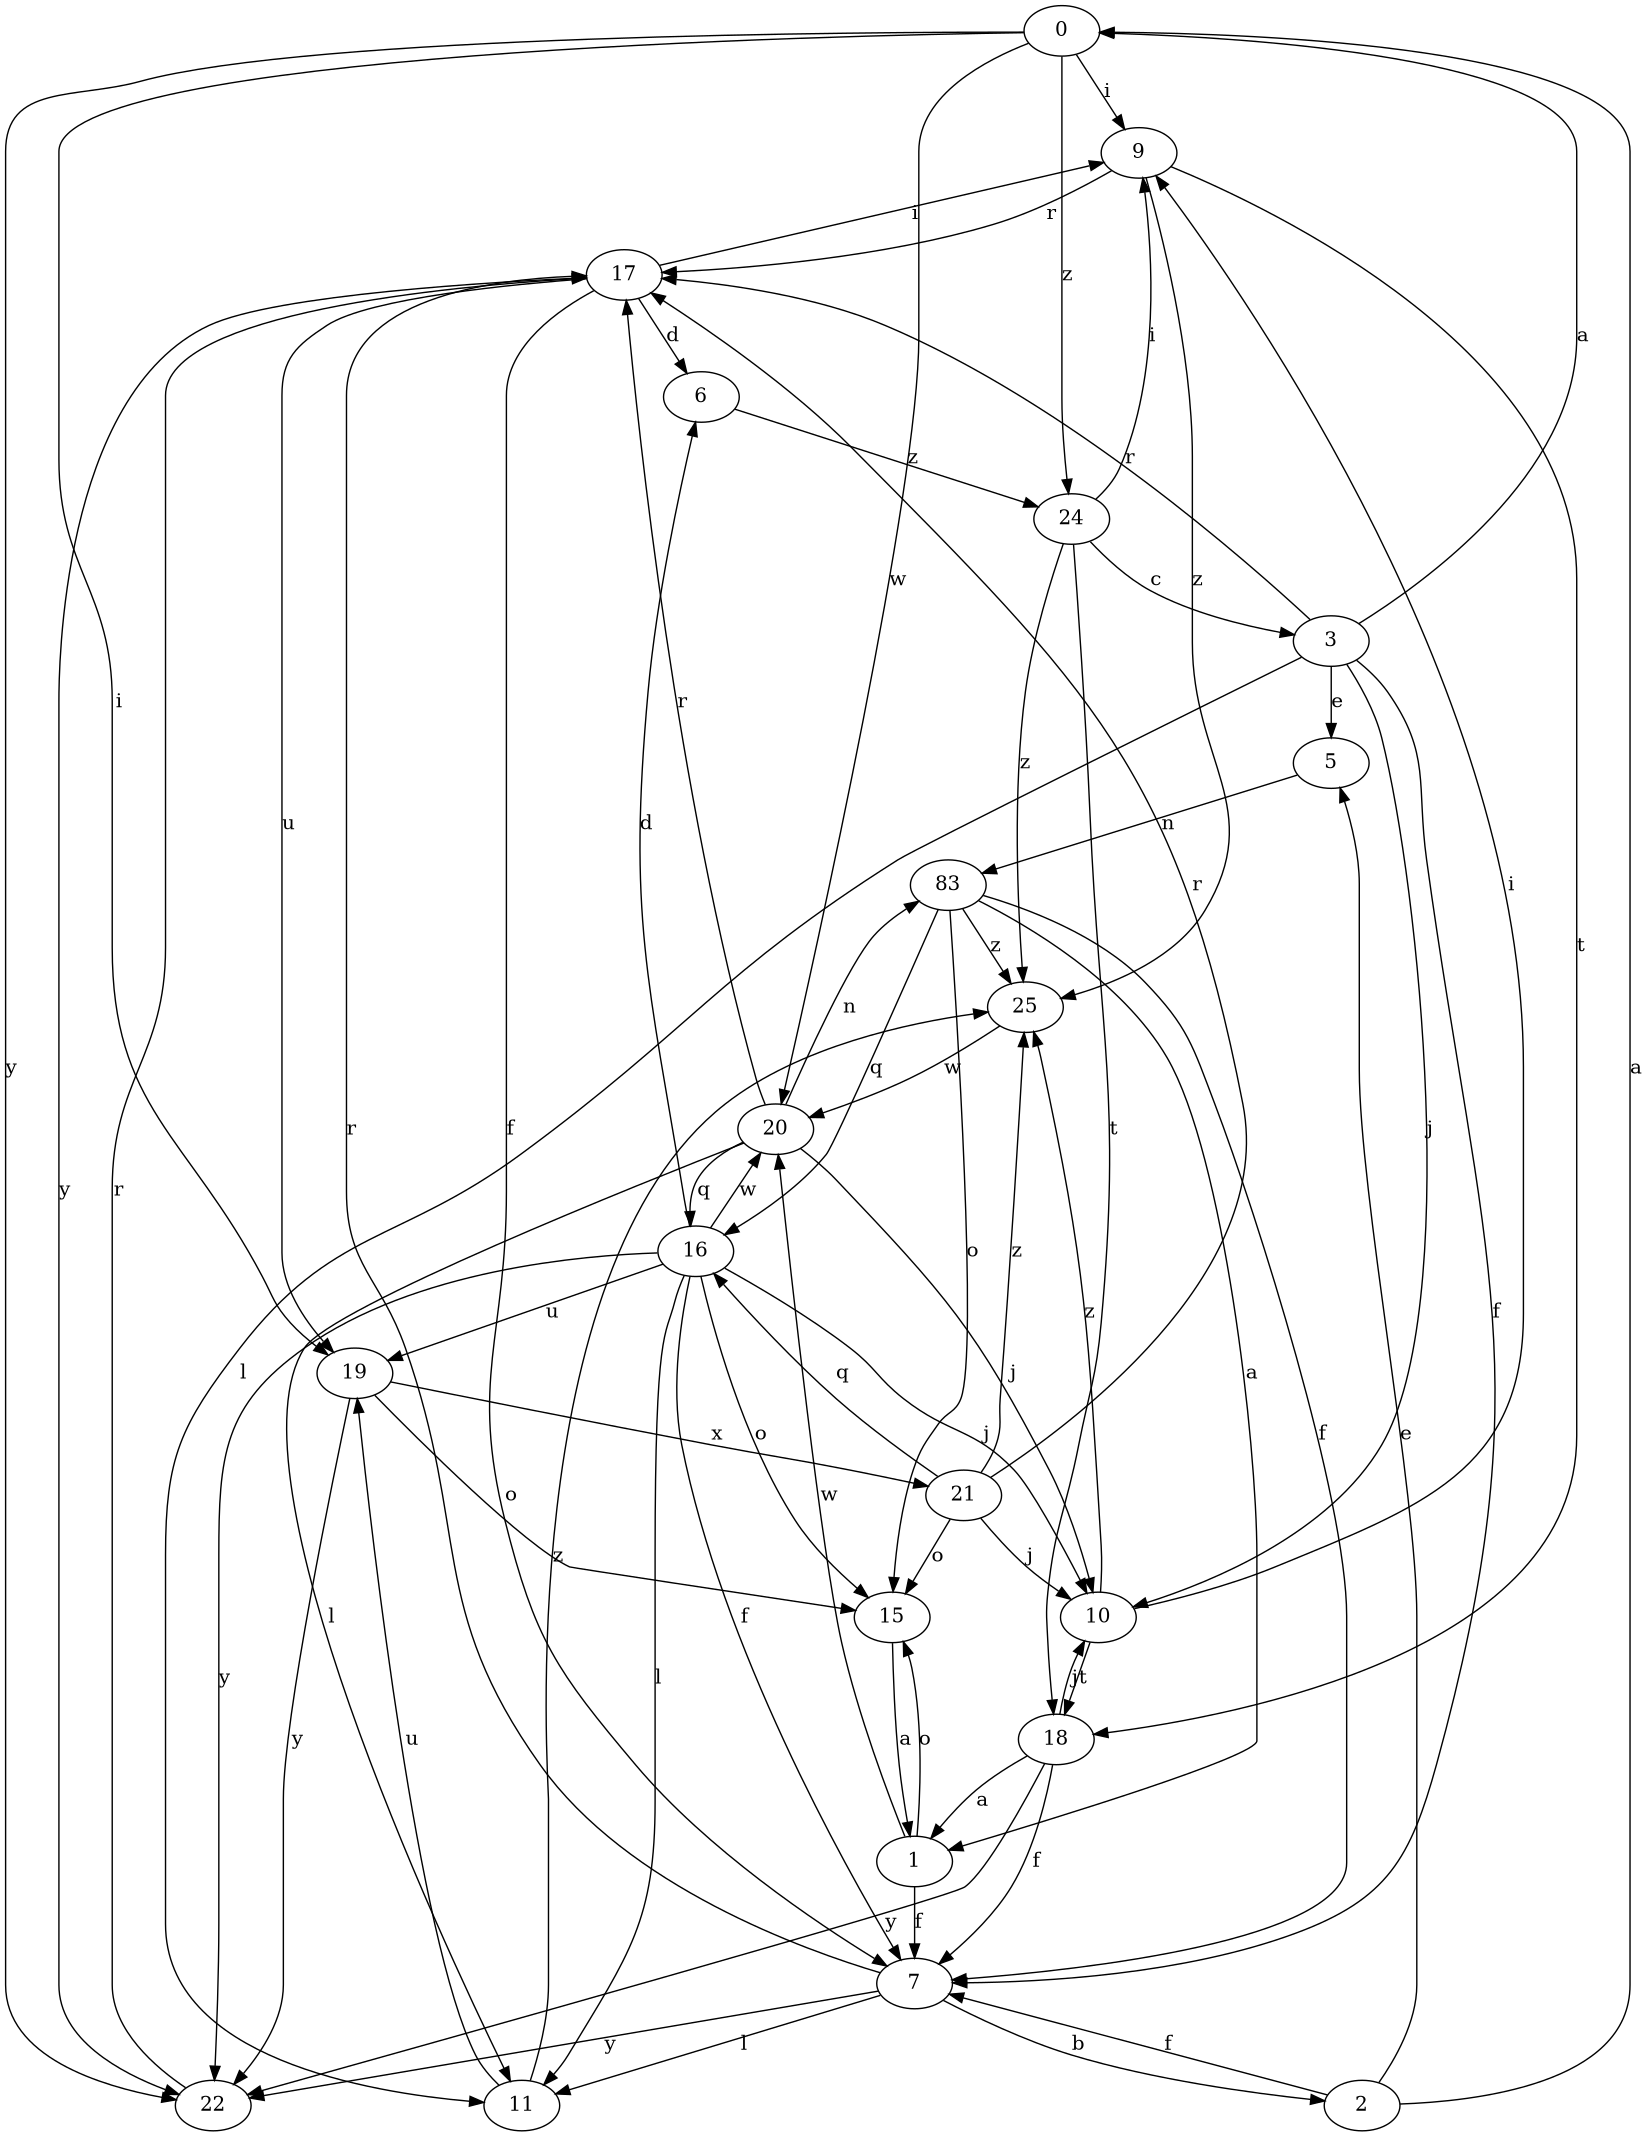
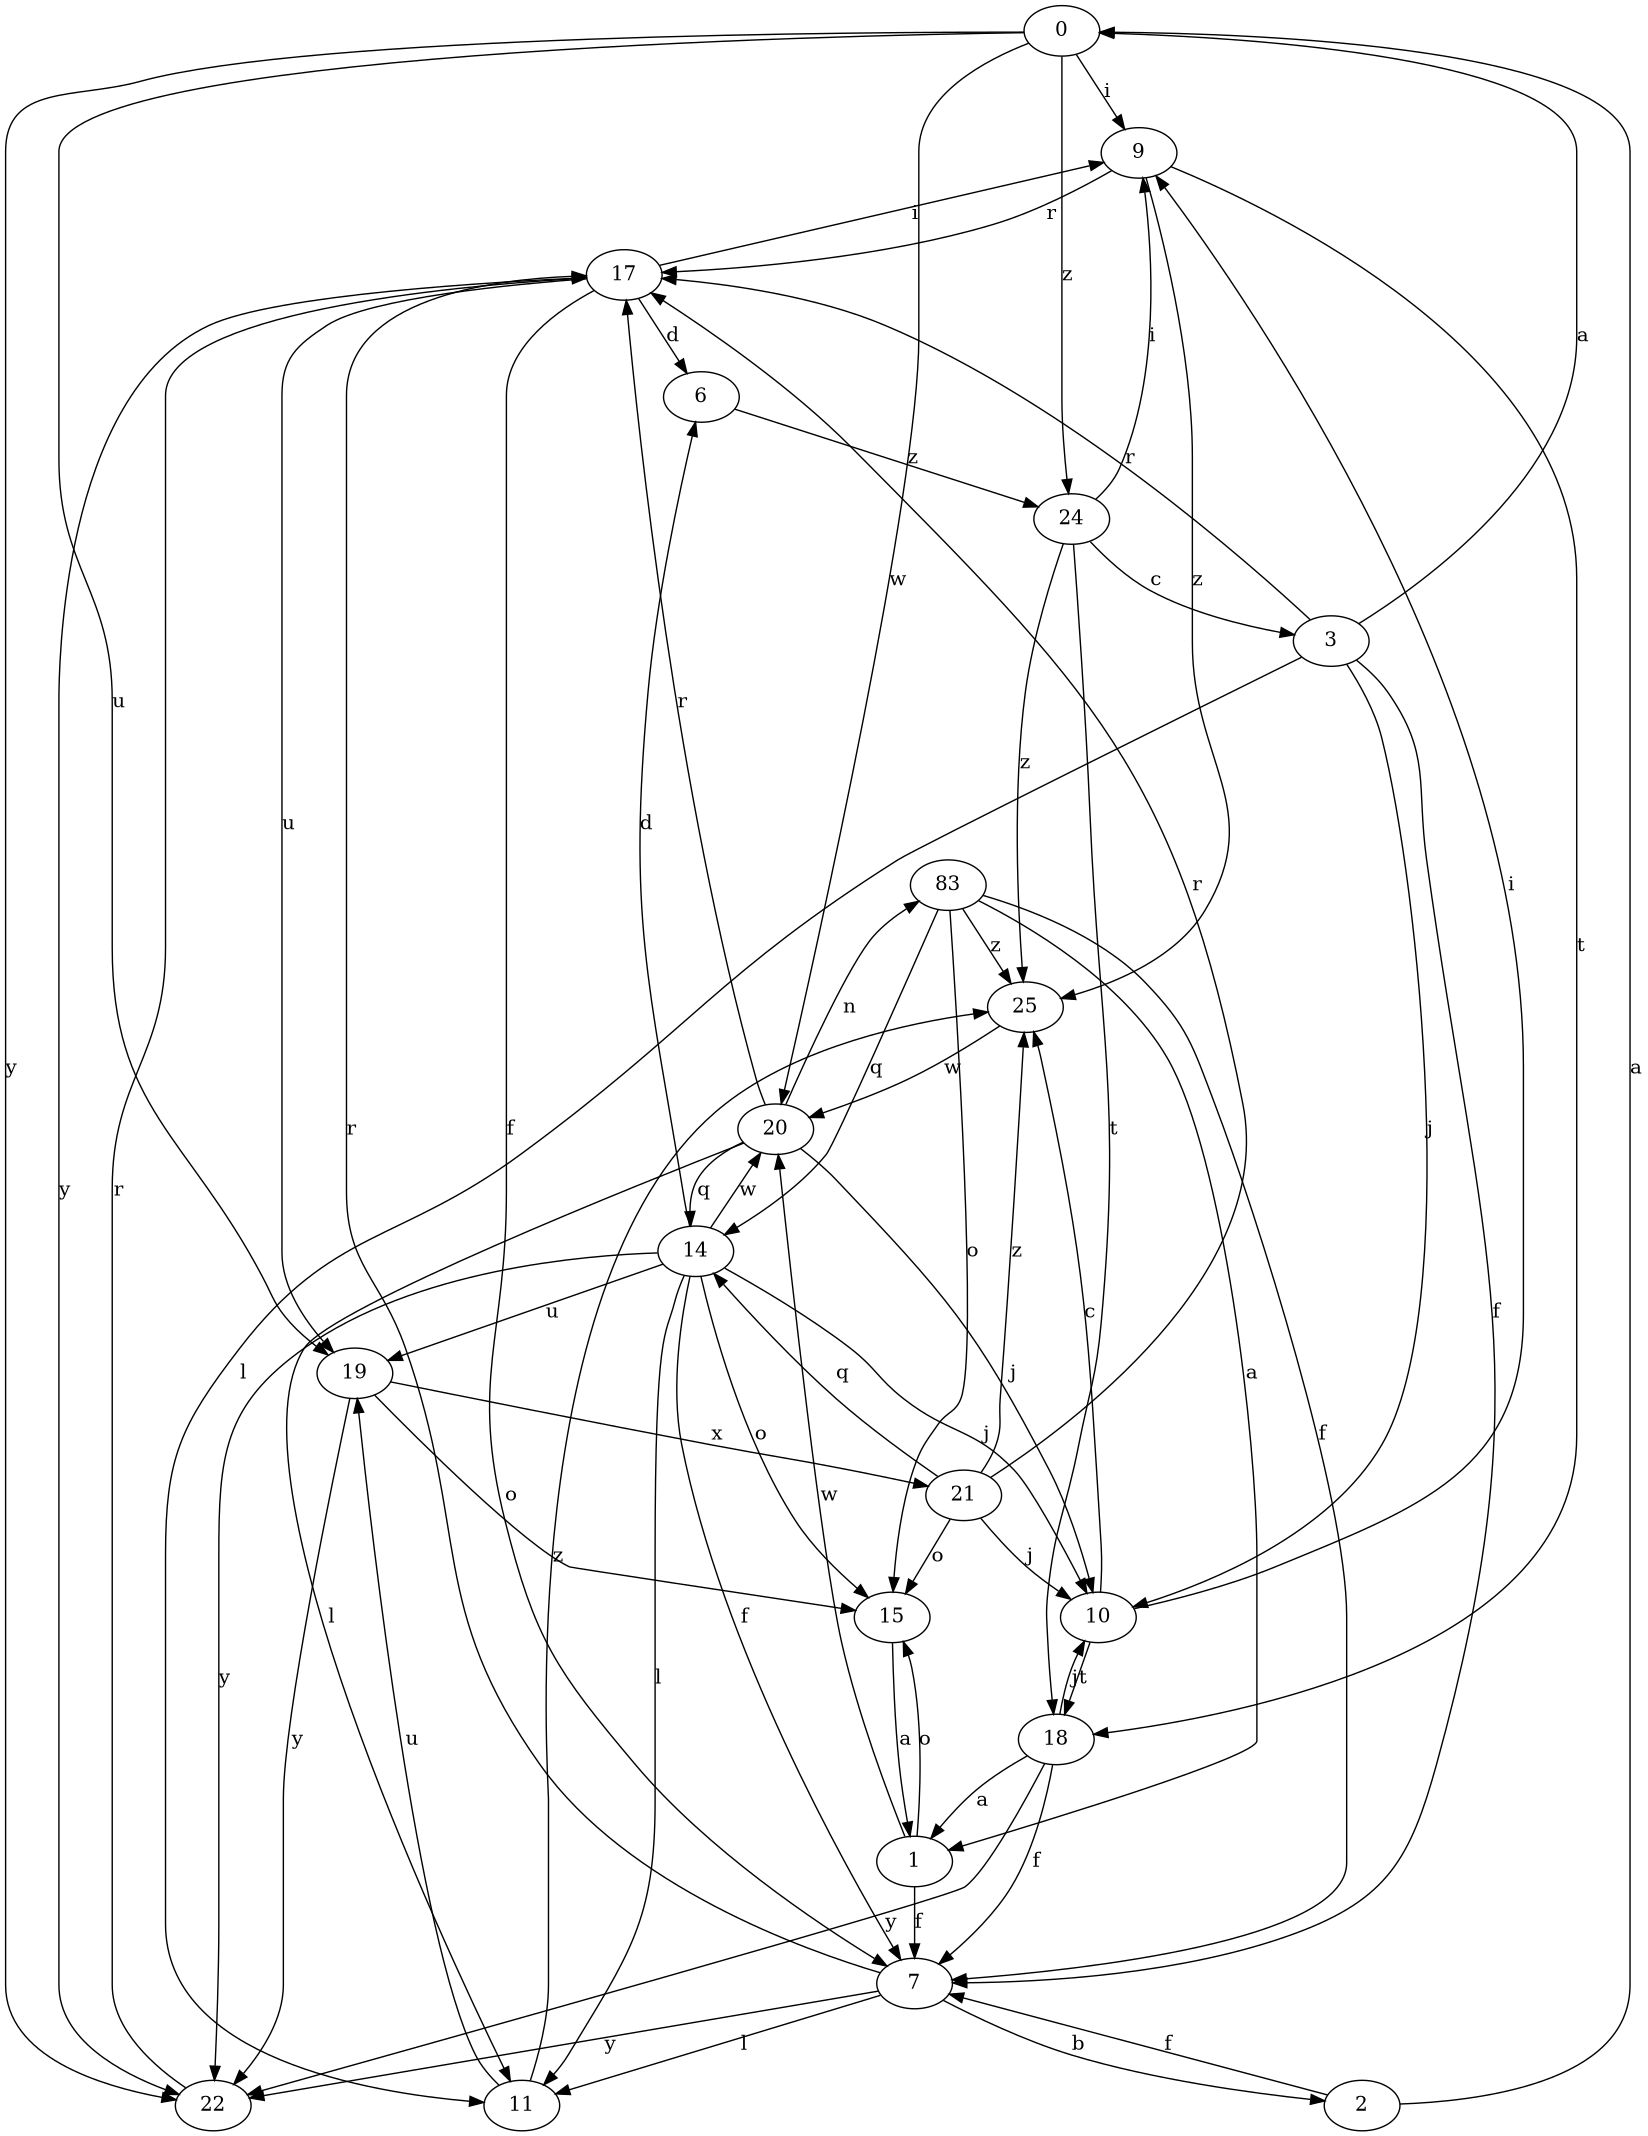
(119, 702) -> (119, 702)
(1331, 763) -> none
(696, 1251) -> (696, 1251)
(1090, 1312) -> (1090, 1312)
